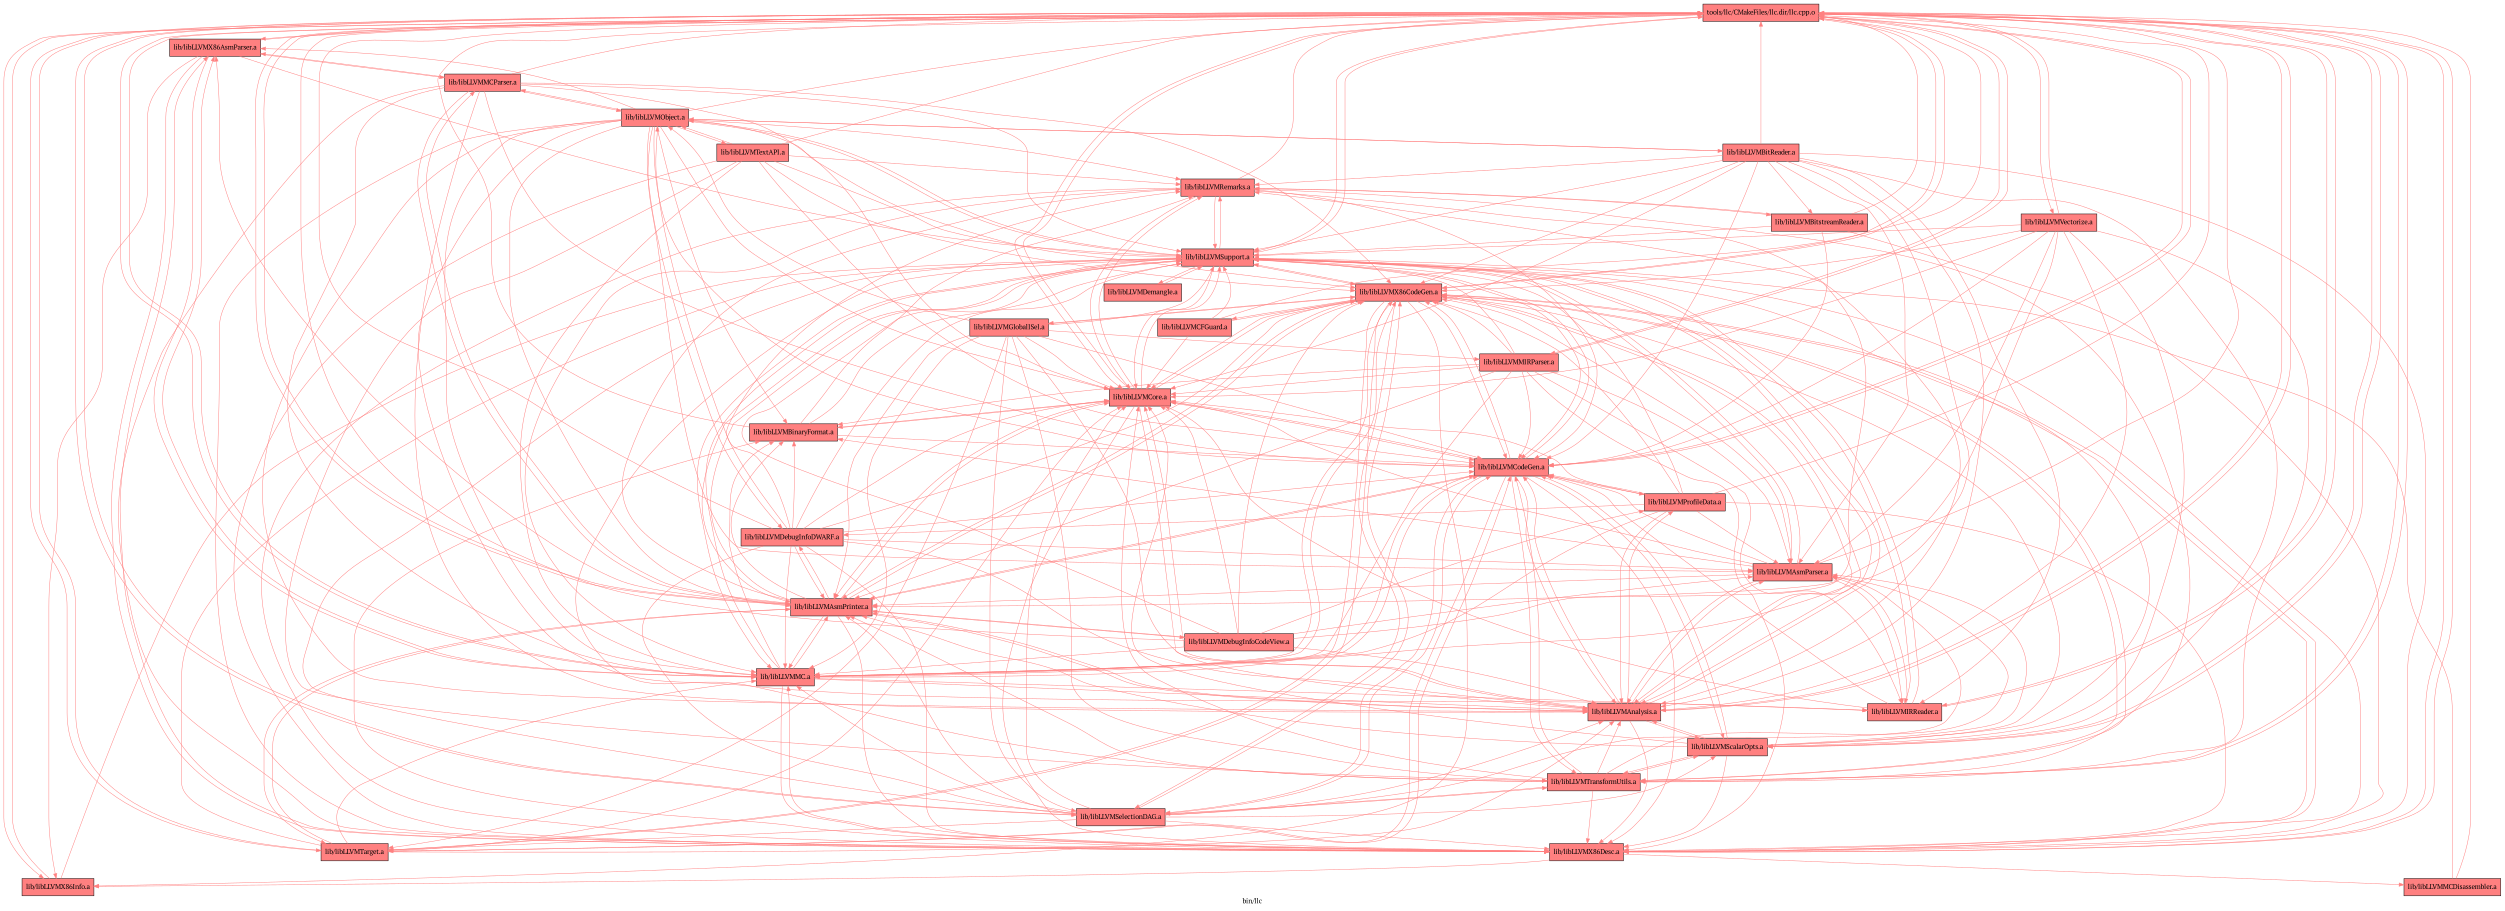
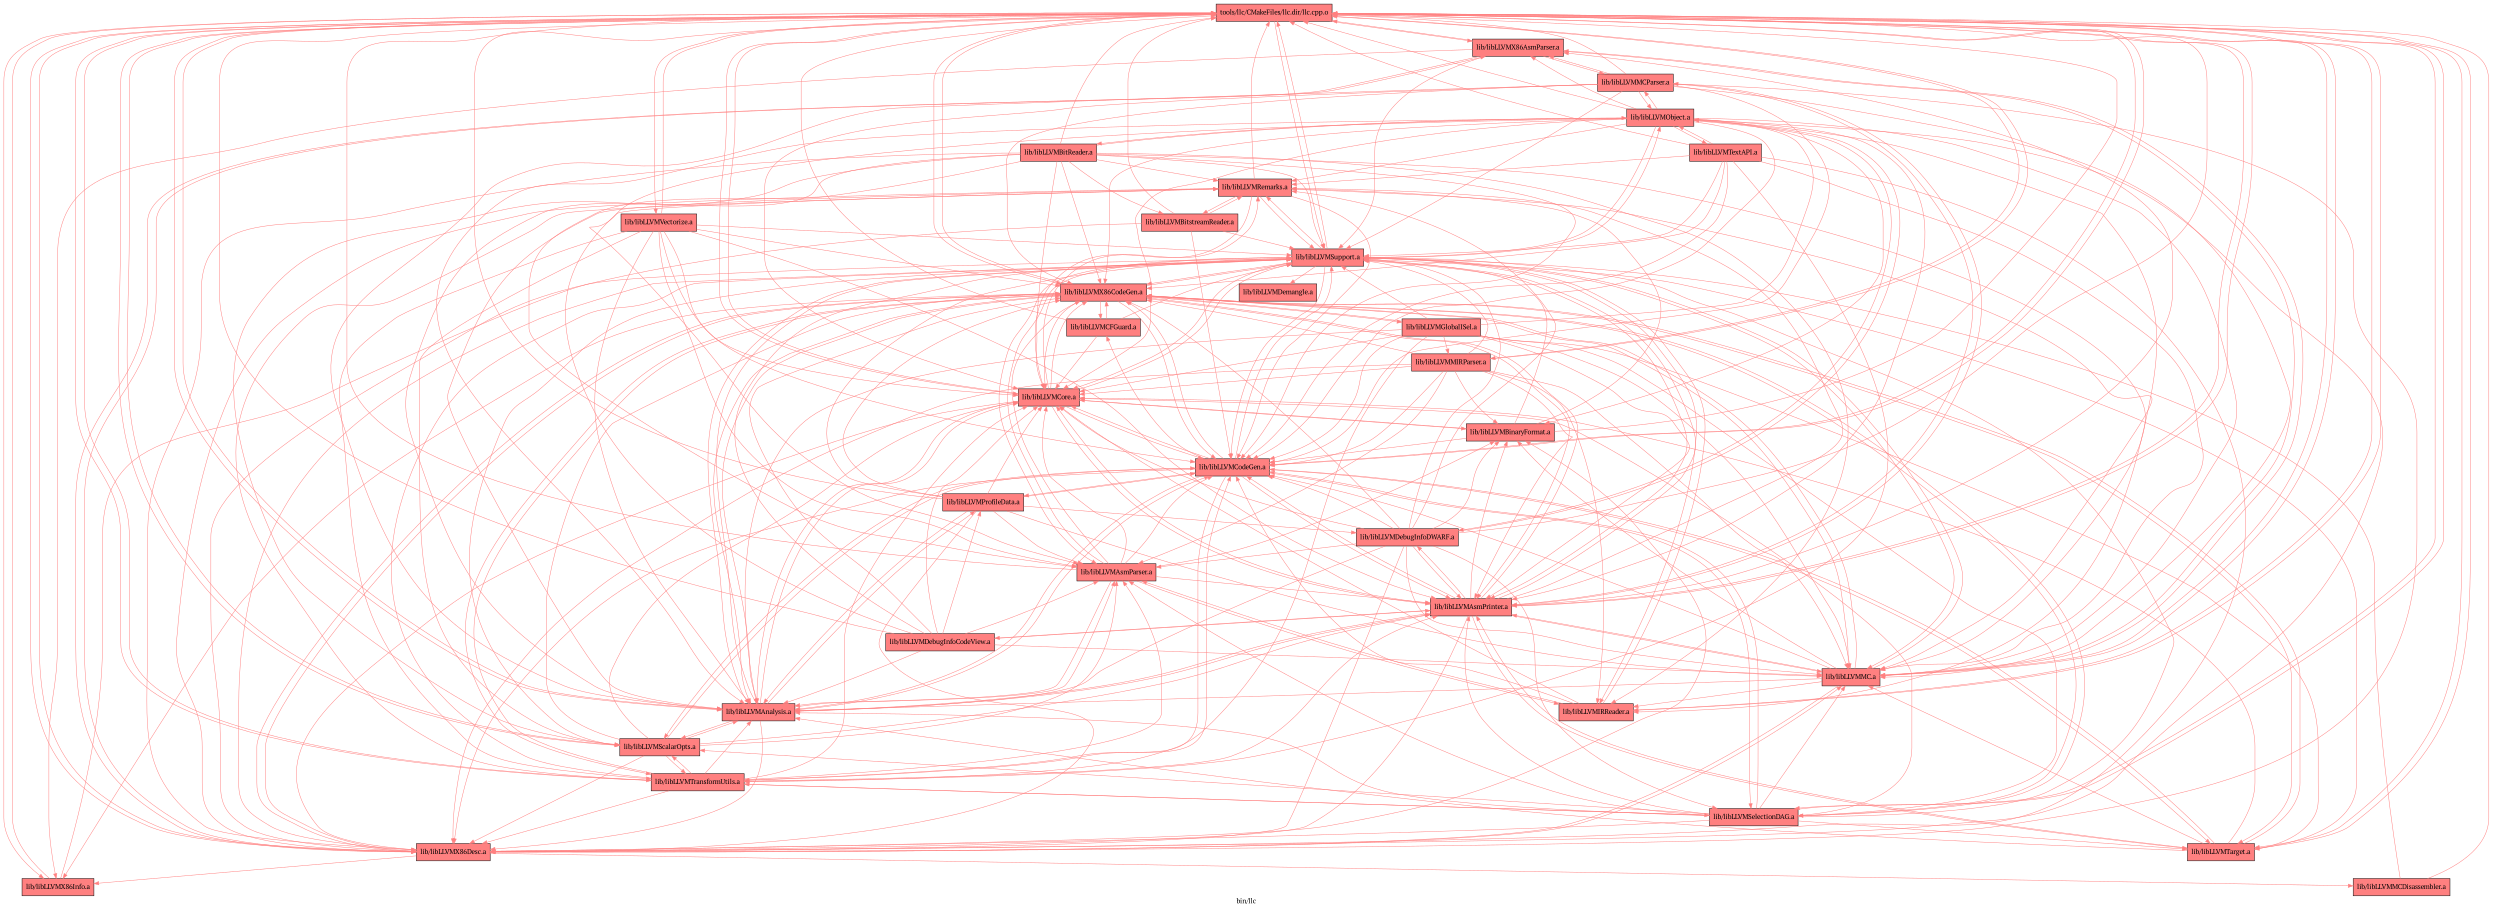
(1181, 276) -> none
(1369, 617) -> (1146, 409)
